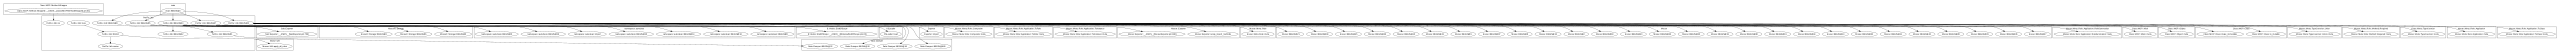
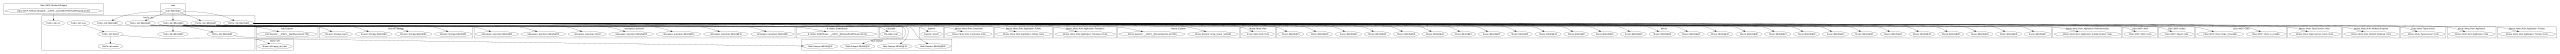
none -> (336, 34)
